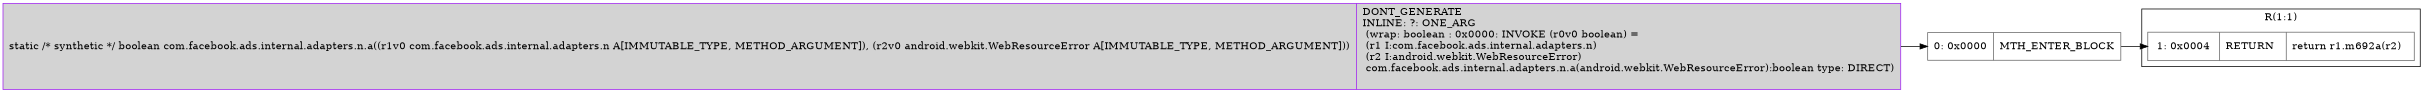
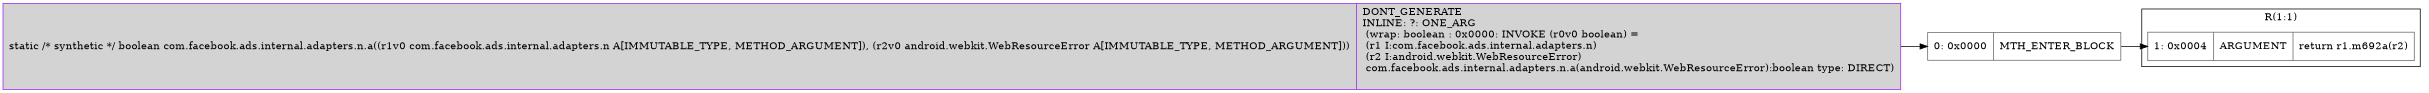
(2250, 46) -> (2253, 46)
